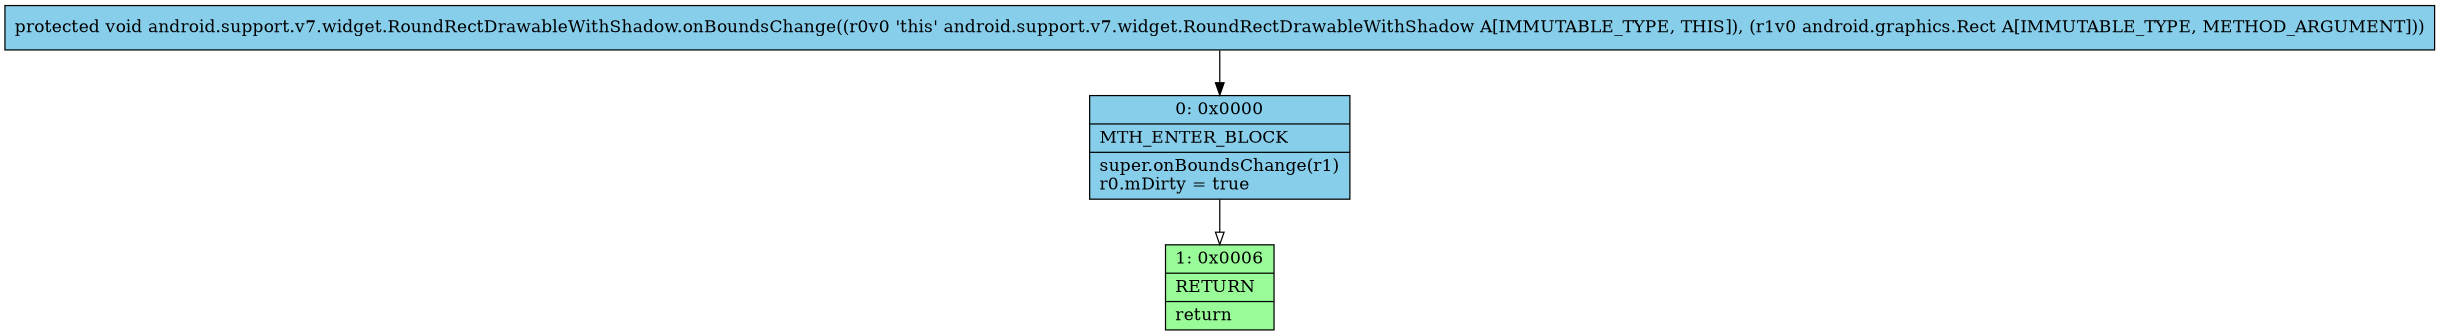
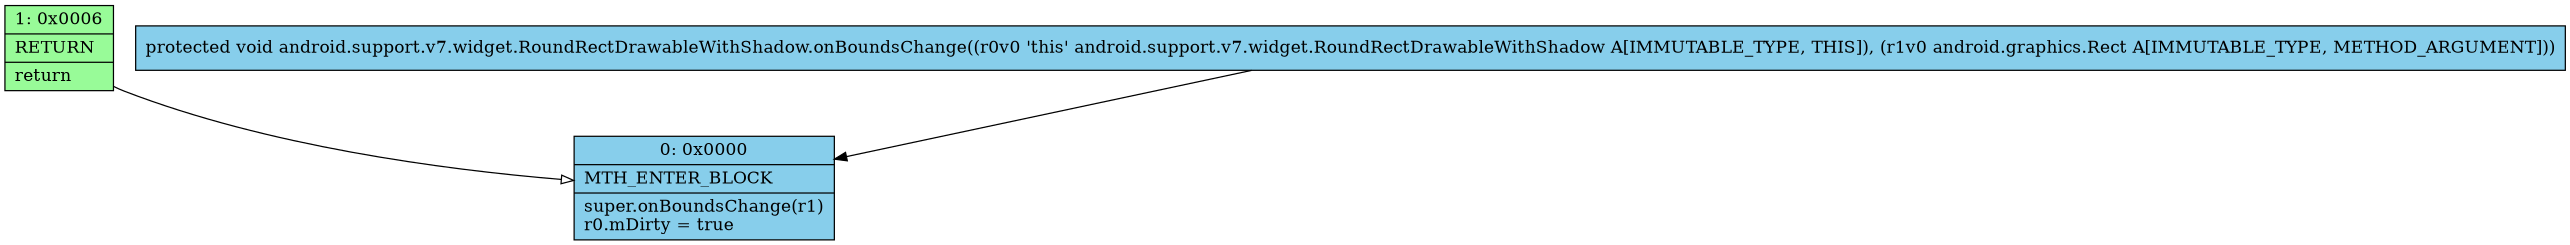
(1220, 216) -> (334, 149)
